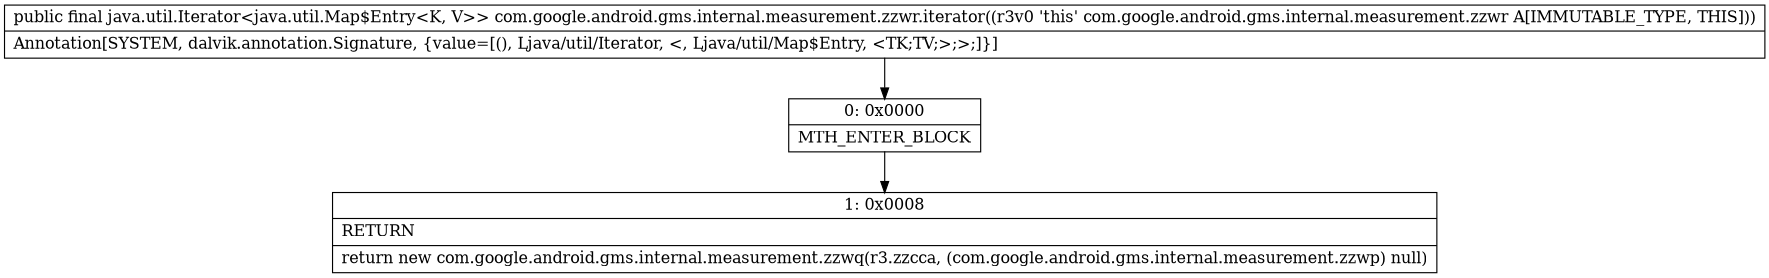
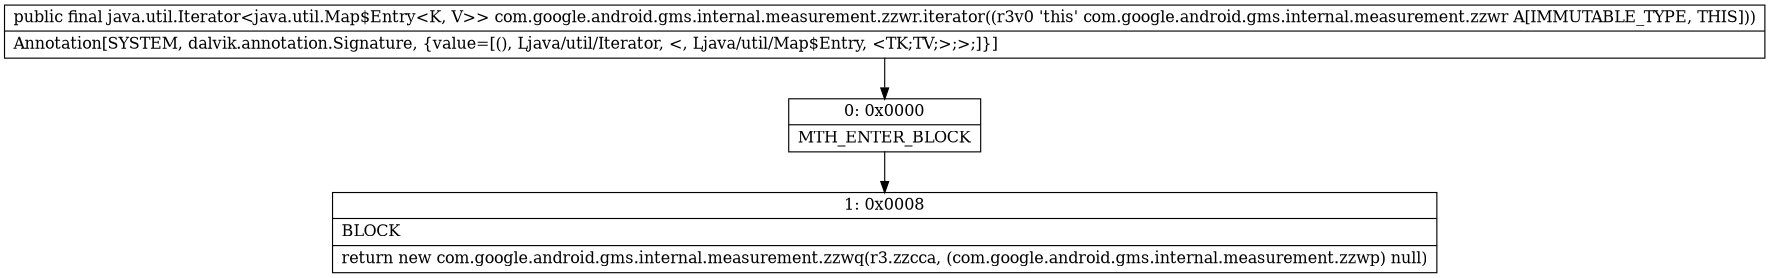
(378, 231) -> (371, 231)
